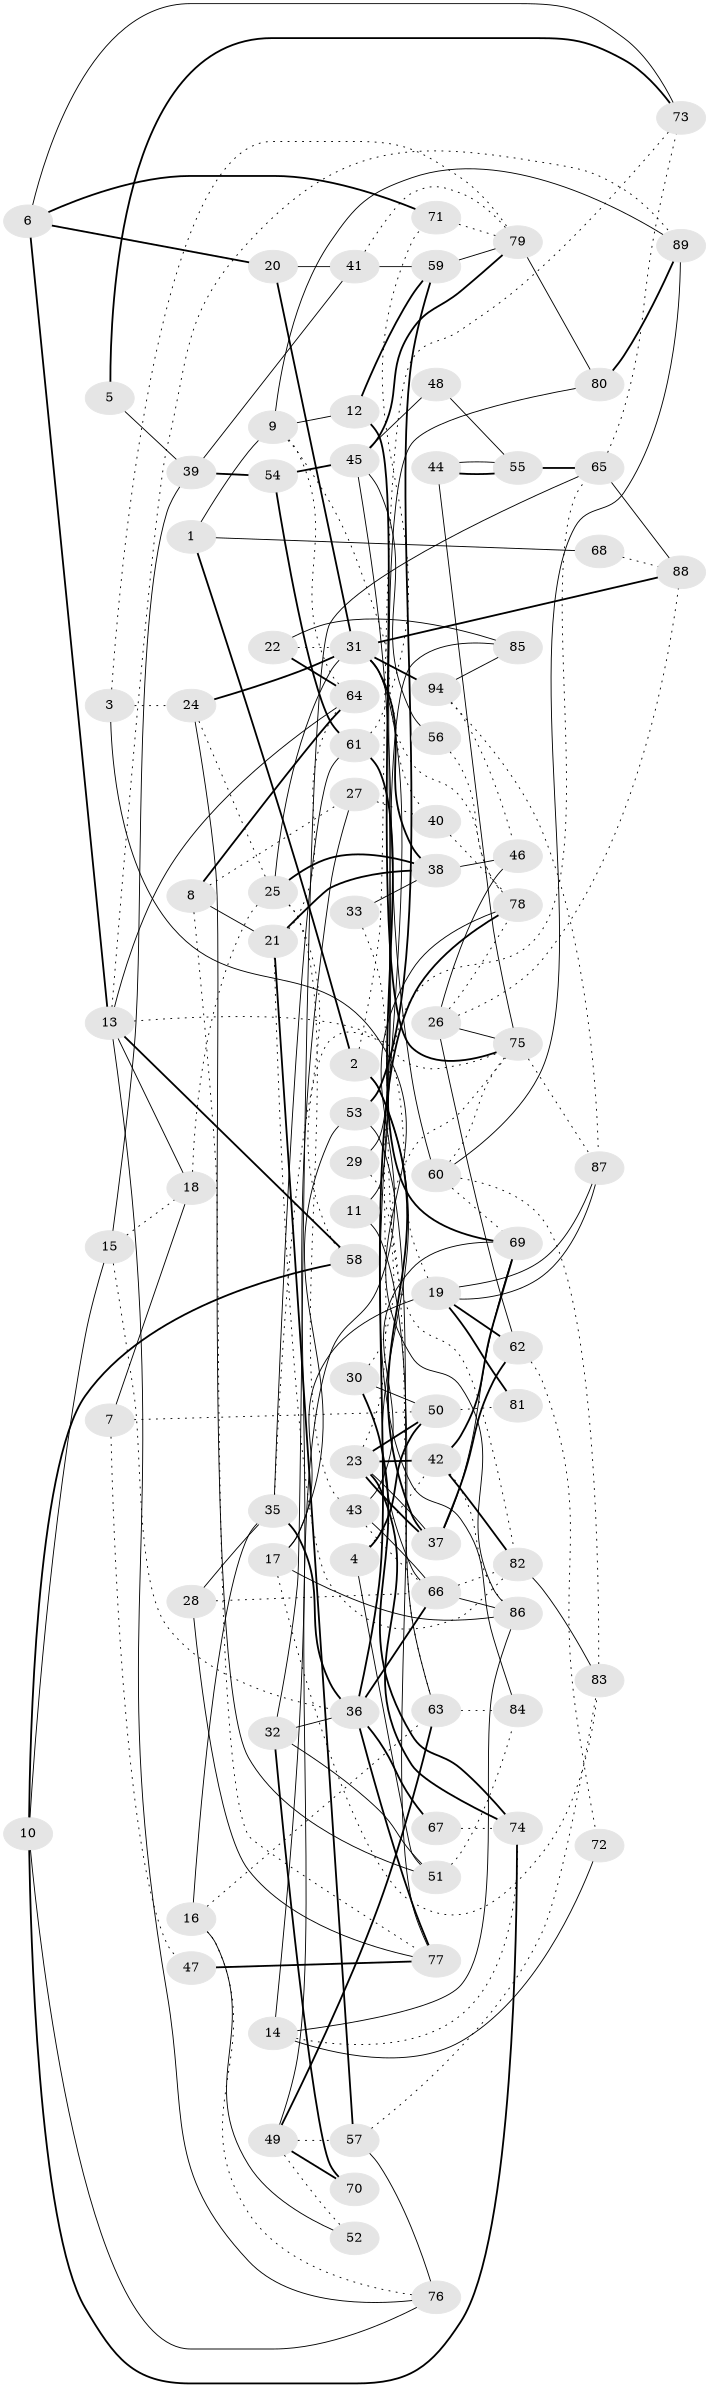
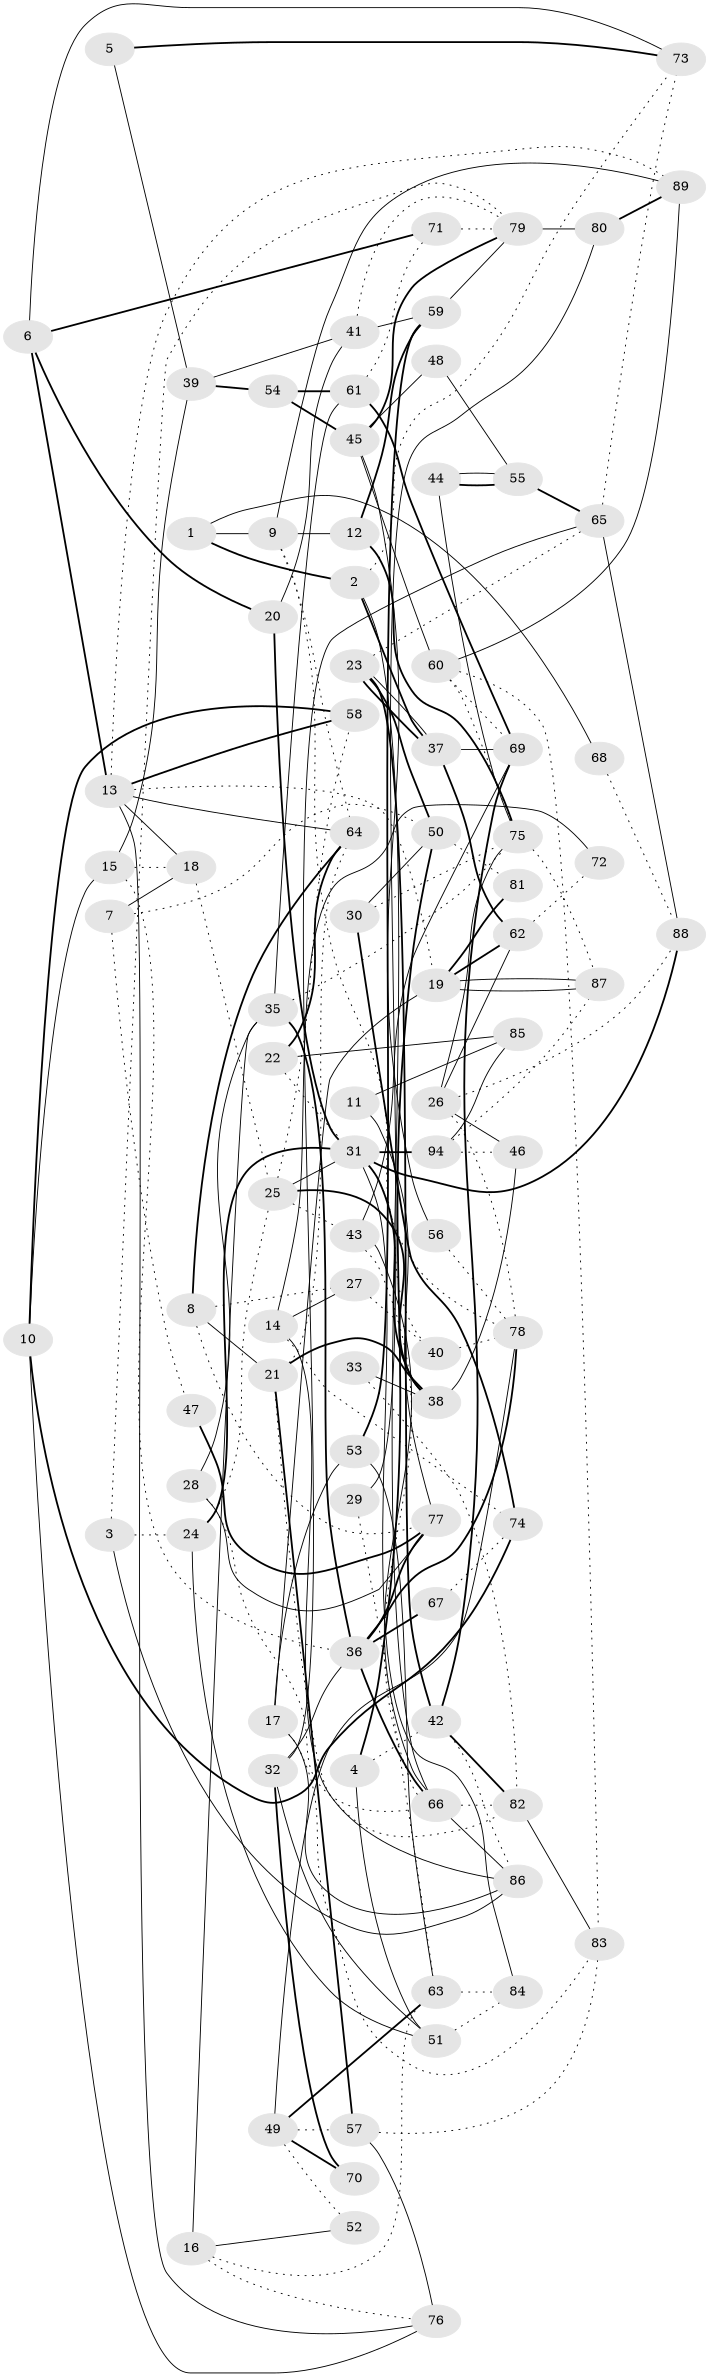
(387, 1650) -> none
